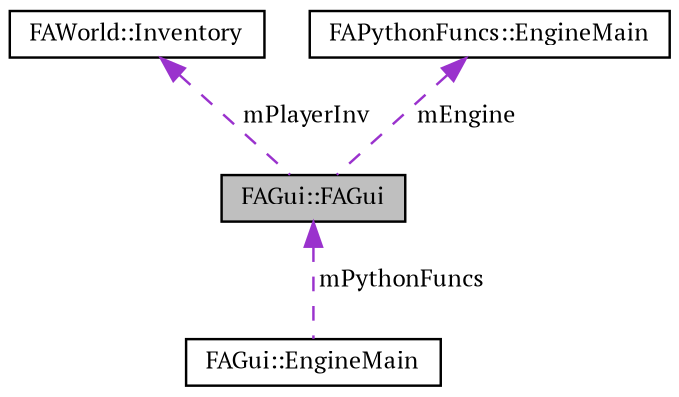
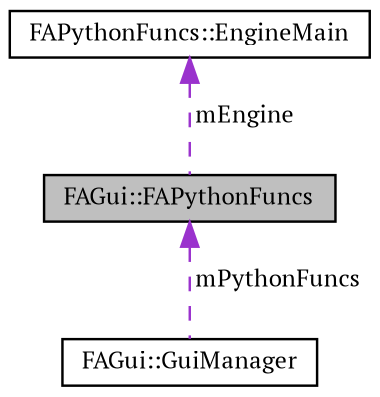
(137, 34) -> none
(313, 198) -> (190, 198)
(313, 362) -> (190, 362)
